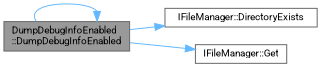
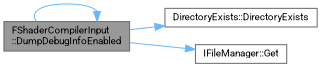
(241, 18) -> (241, 18)
(67, 36) -> (67, 36)
